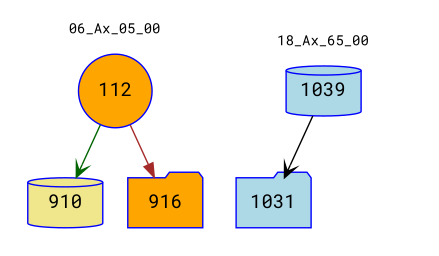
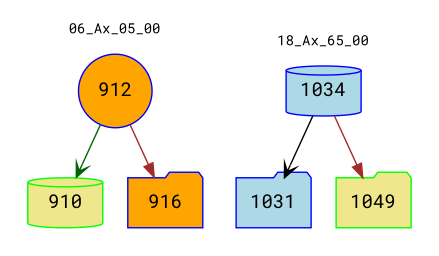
(115, 91) -> (115, 91)
(324, 91) -> (324, 91)
(65, 203) -> (65, 203)
none -> (374, 203)
